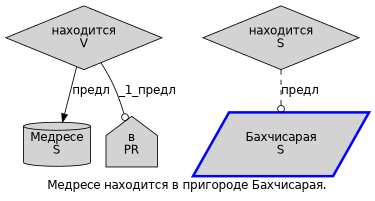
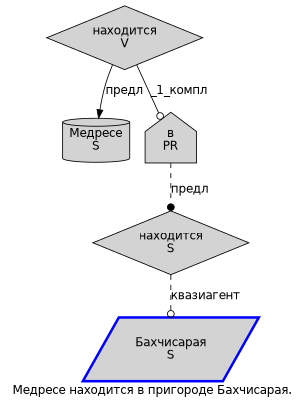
(148, 91) -> (179, 91)
(300, 91) -> (206, 296)
none -> (171, 183)
